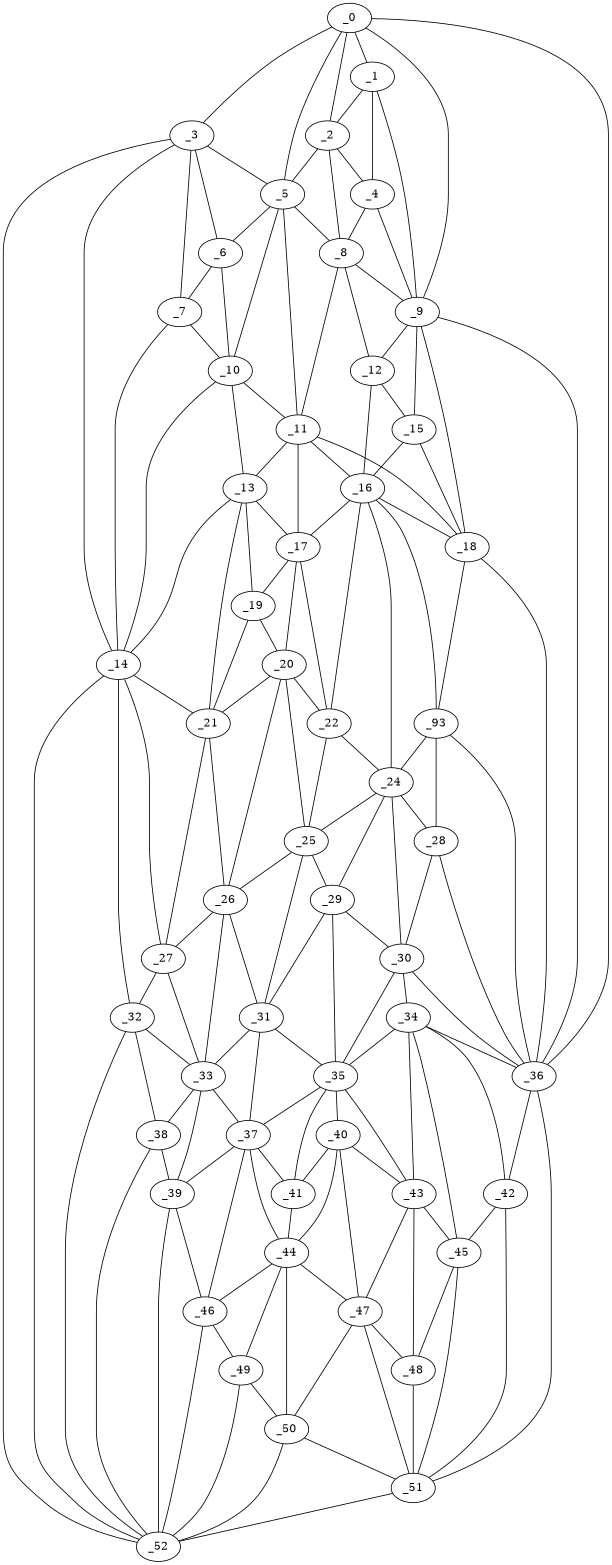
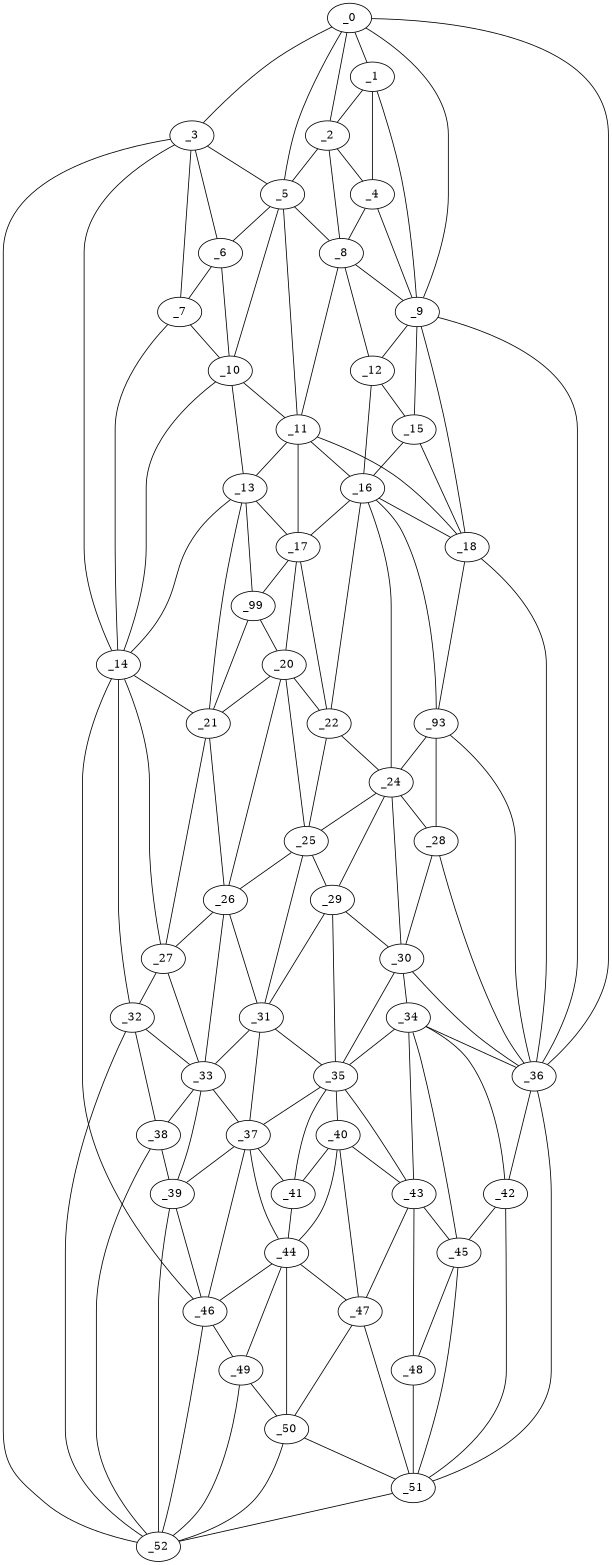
(253, 606) -> (253, 606)
(34, 1121) -> (82, 1002)
(387, 1341) -> none
